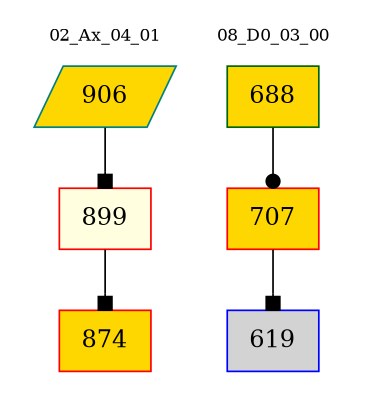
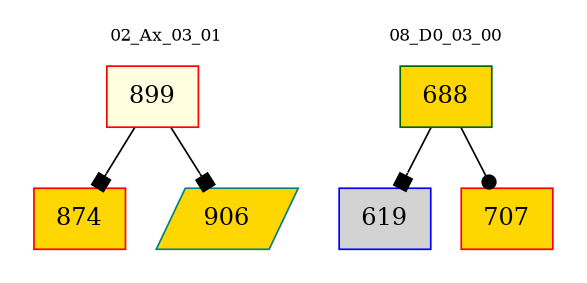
(105, 36) -> (166, 36)
(105, 149) -> (185, 151)
(273, 271) -> (419, 150)
